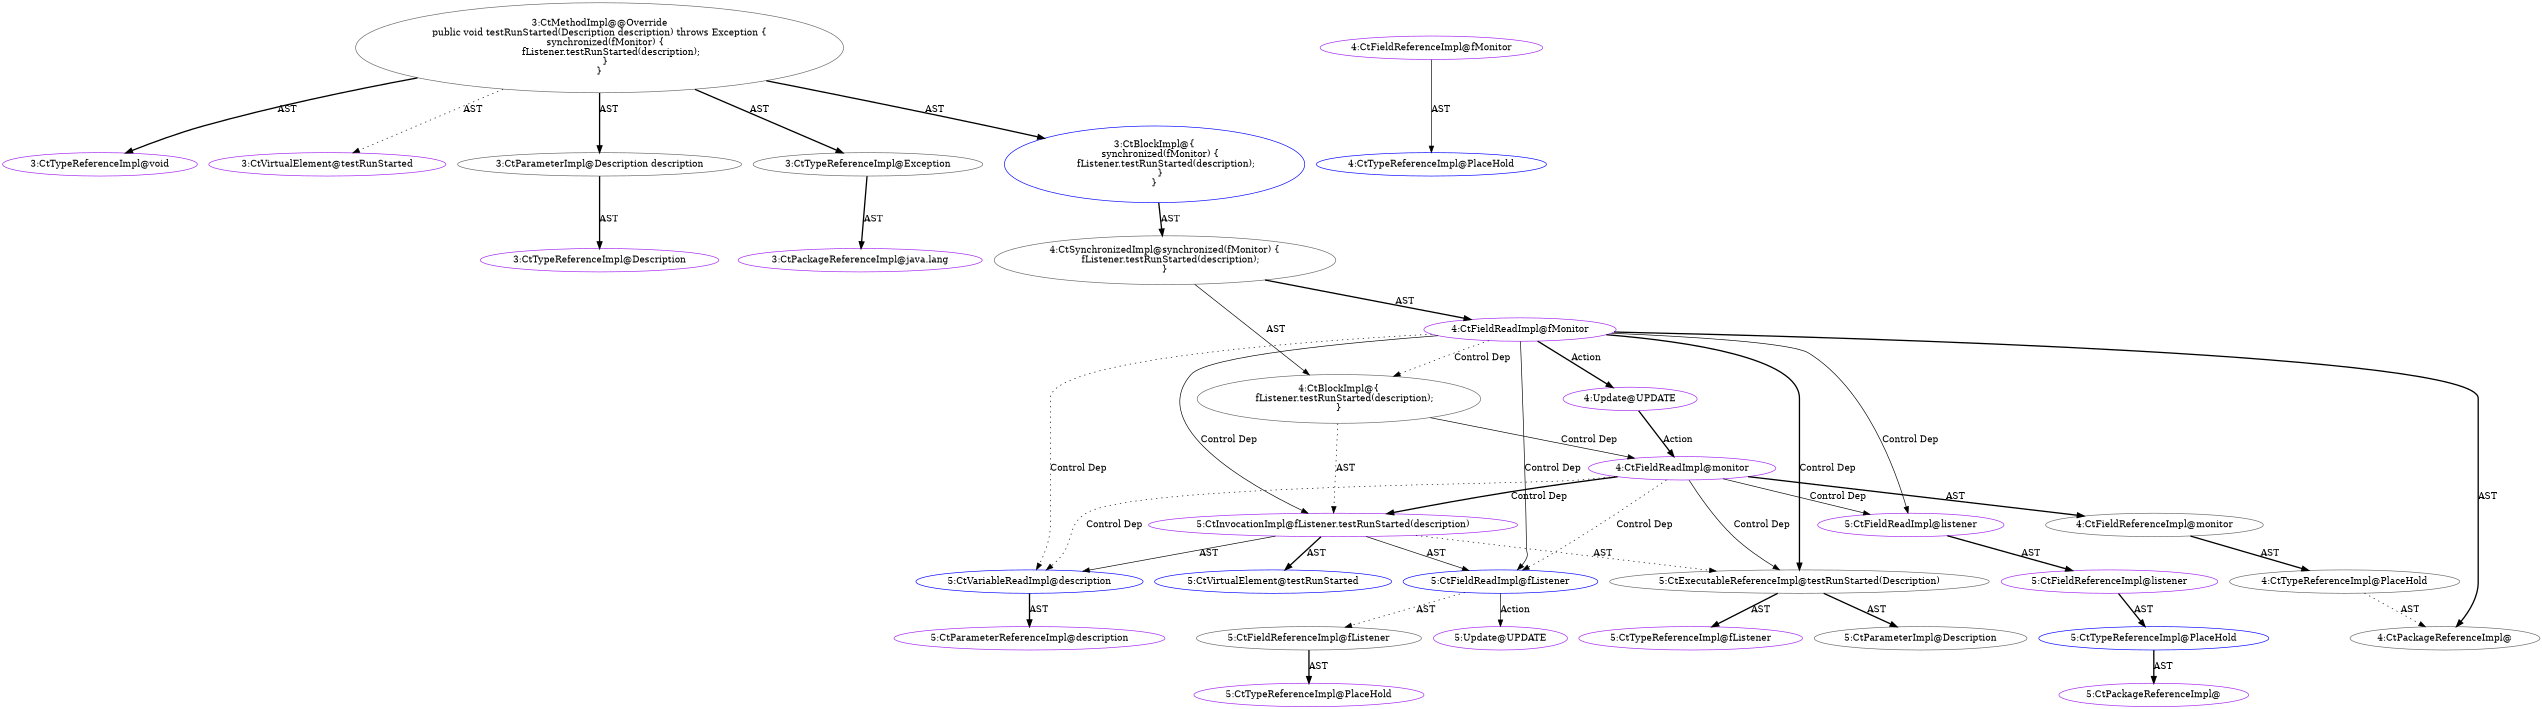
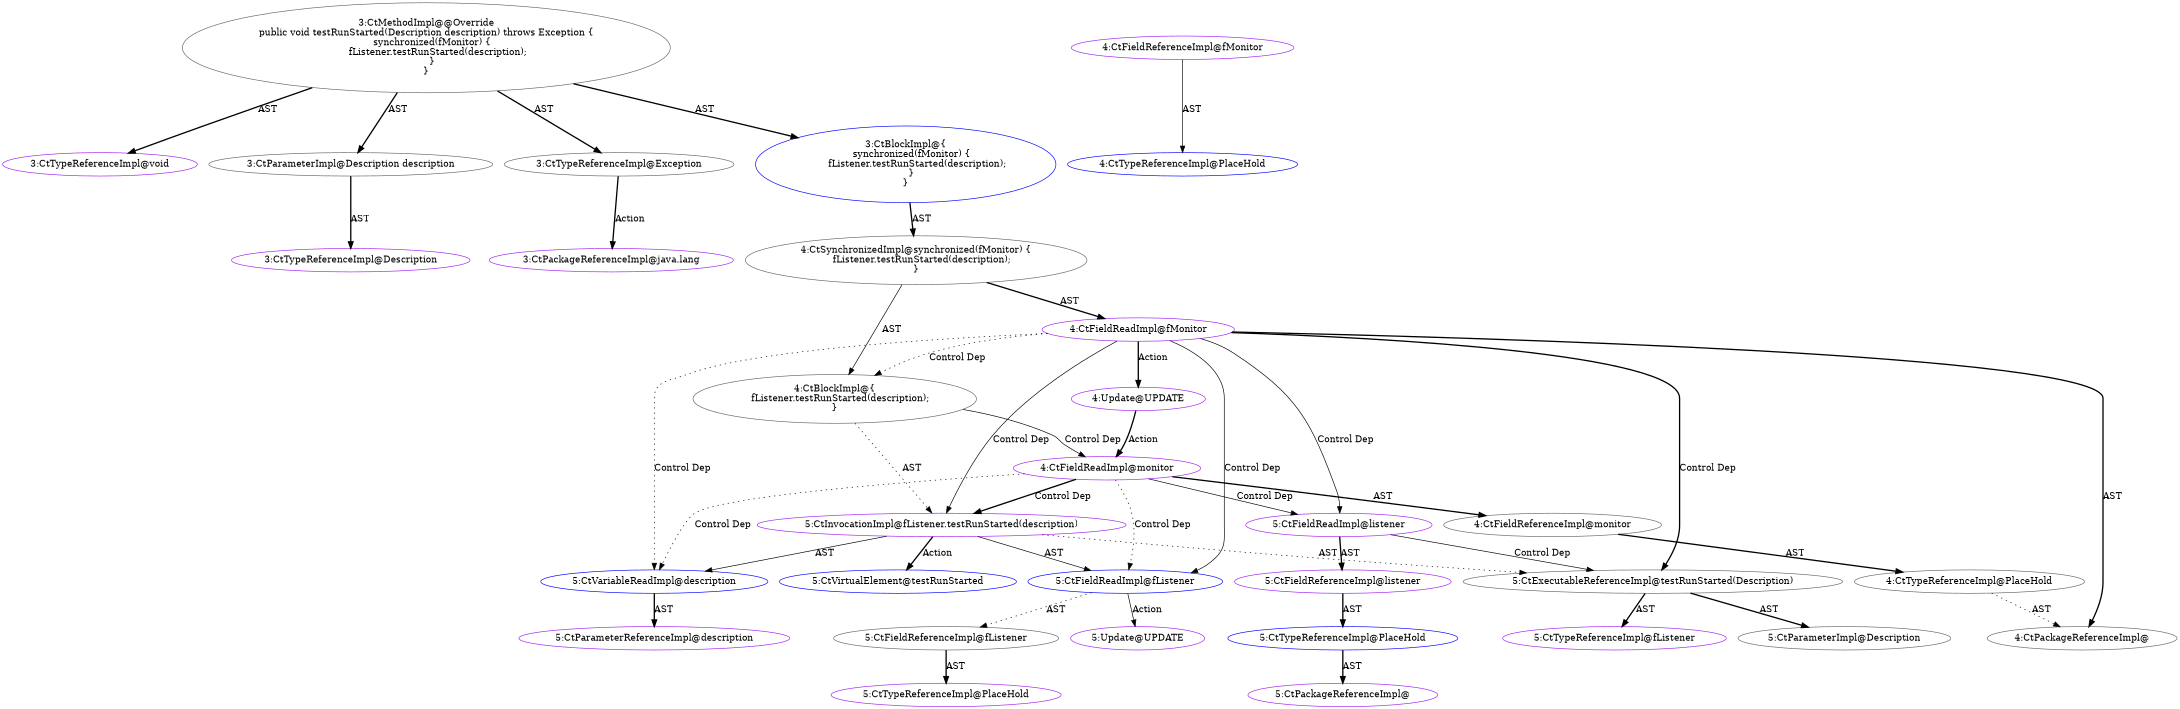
(327, 164) -> none
(874, 219) -> (630, 219)
(1726, 529) -> (1489, 552)
(1316, 553) -> (938, 553)
